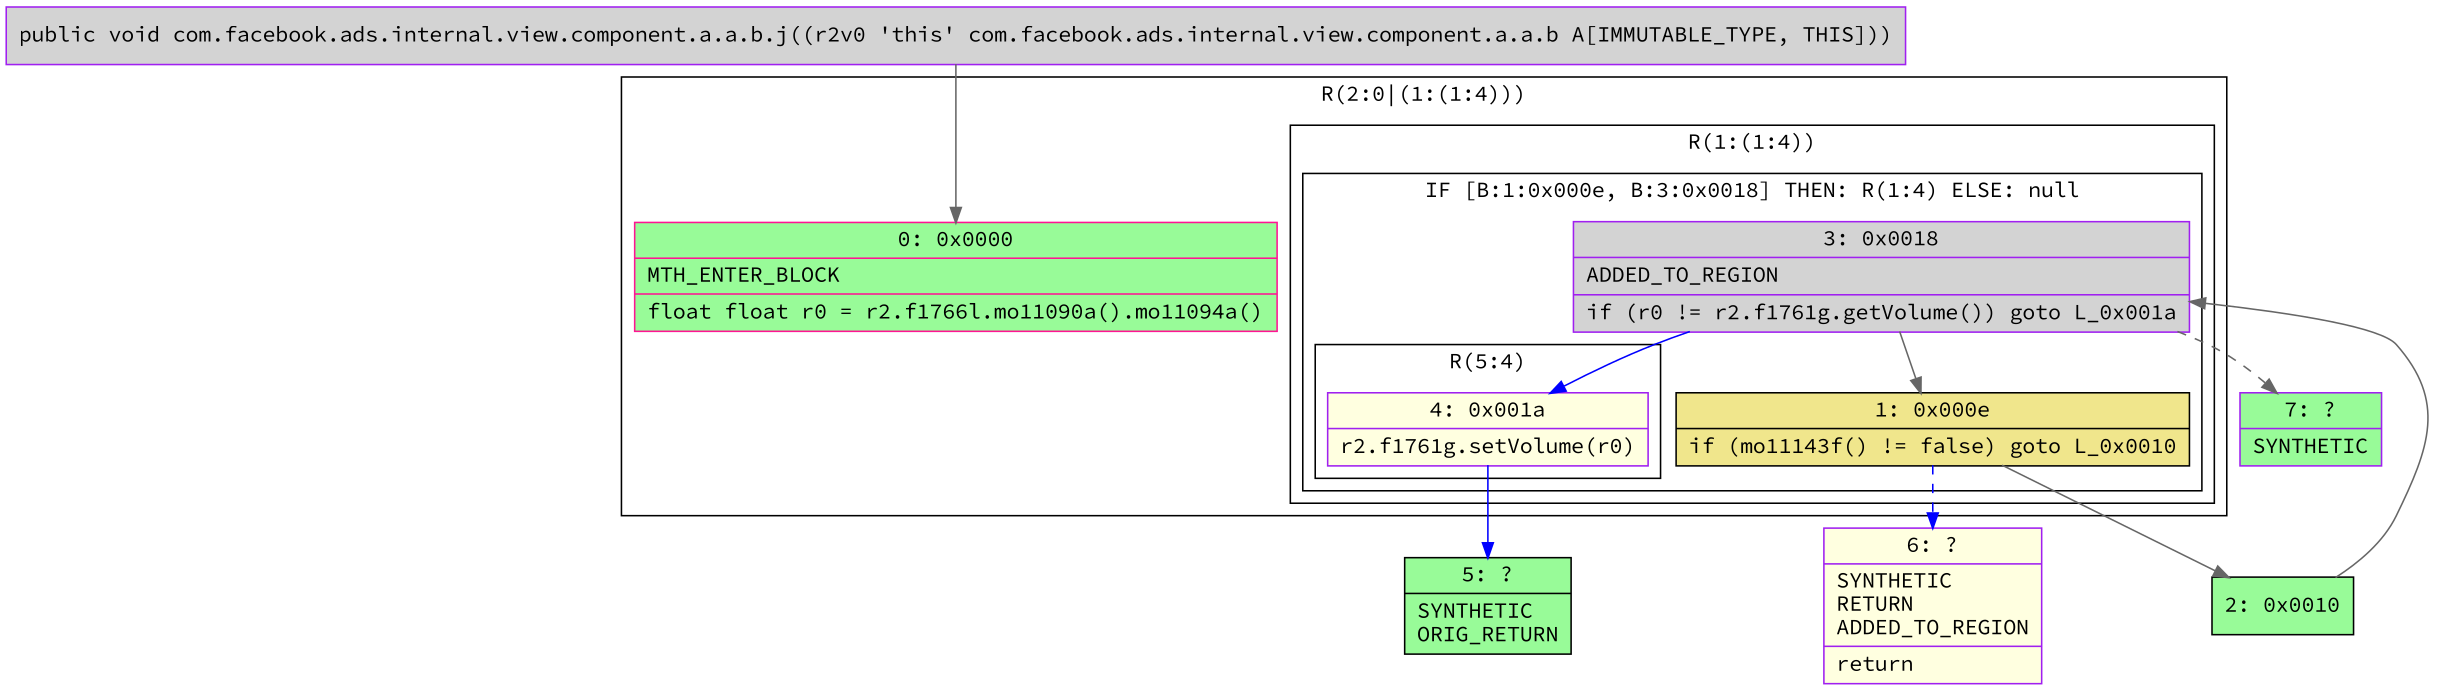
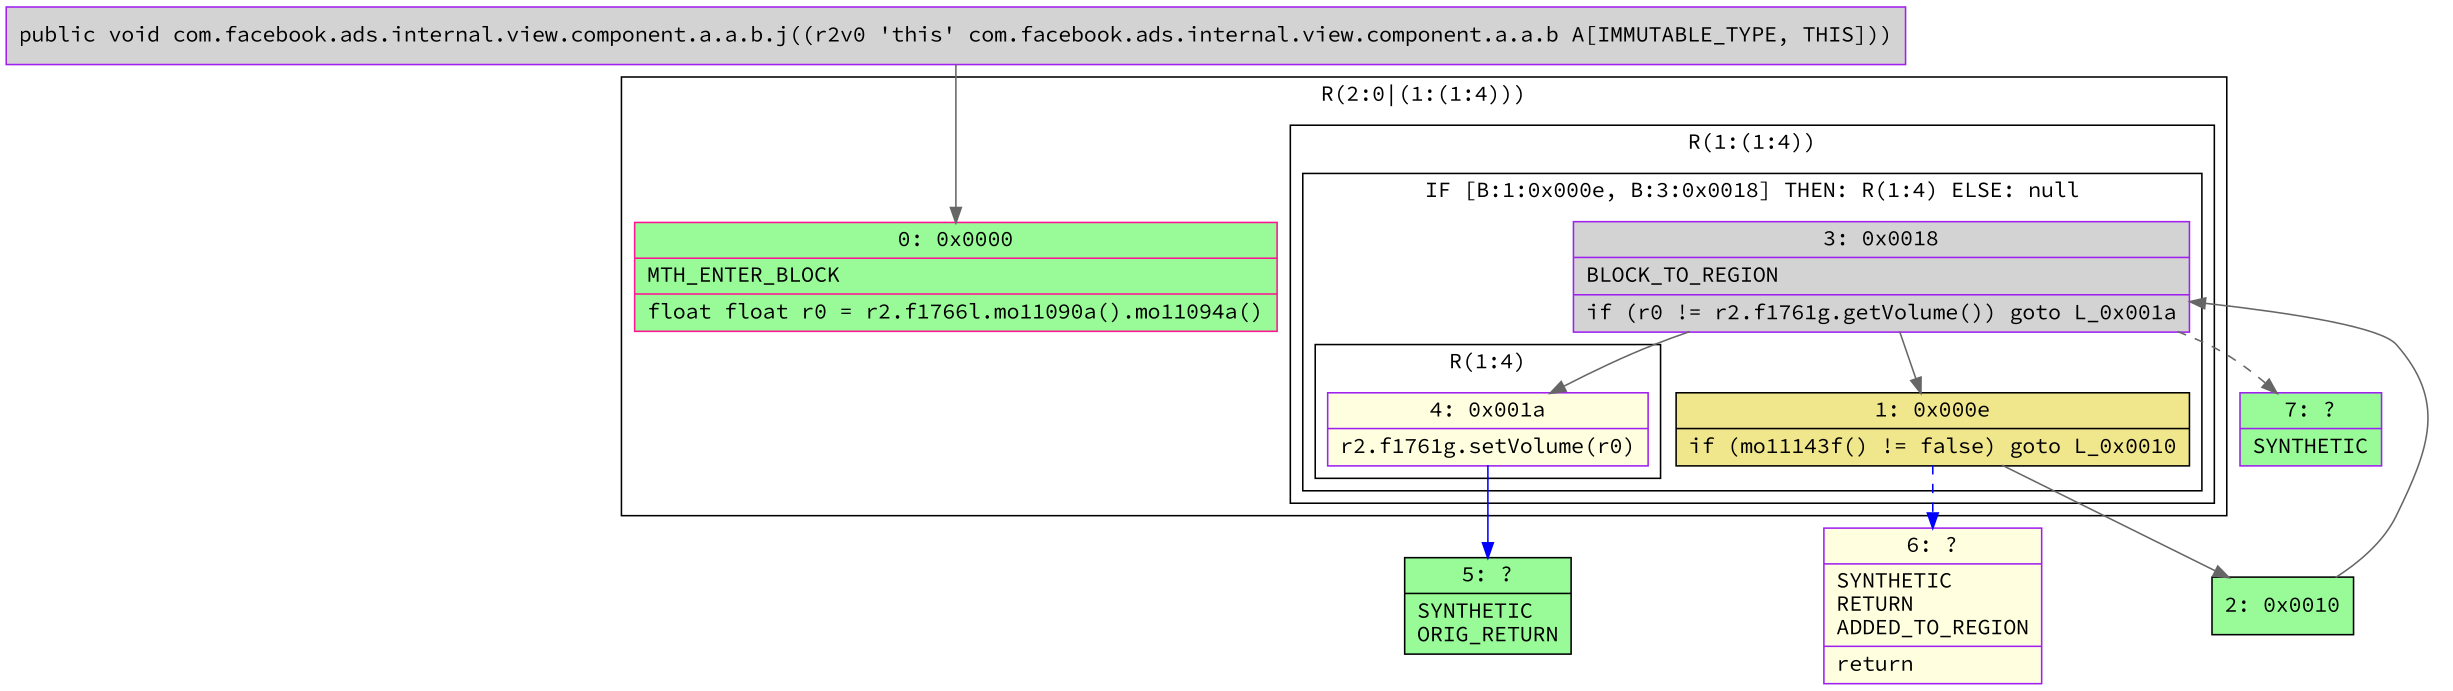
(1682, 275) -> (1682, 275)
(1626, 356) -> (1626, 356)
(1488, 362) -> (1488, 362)
